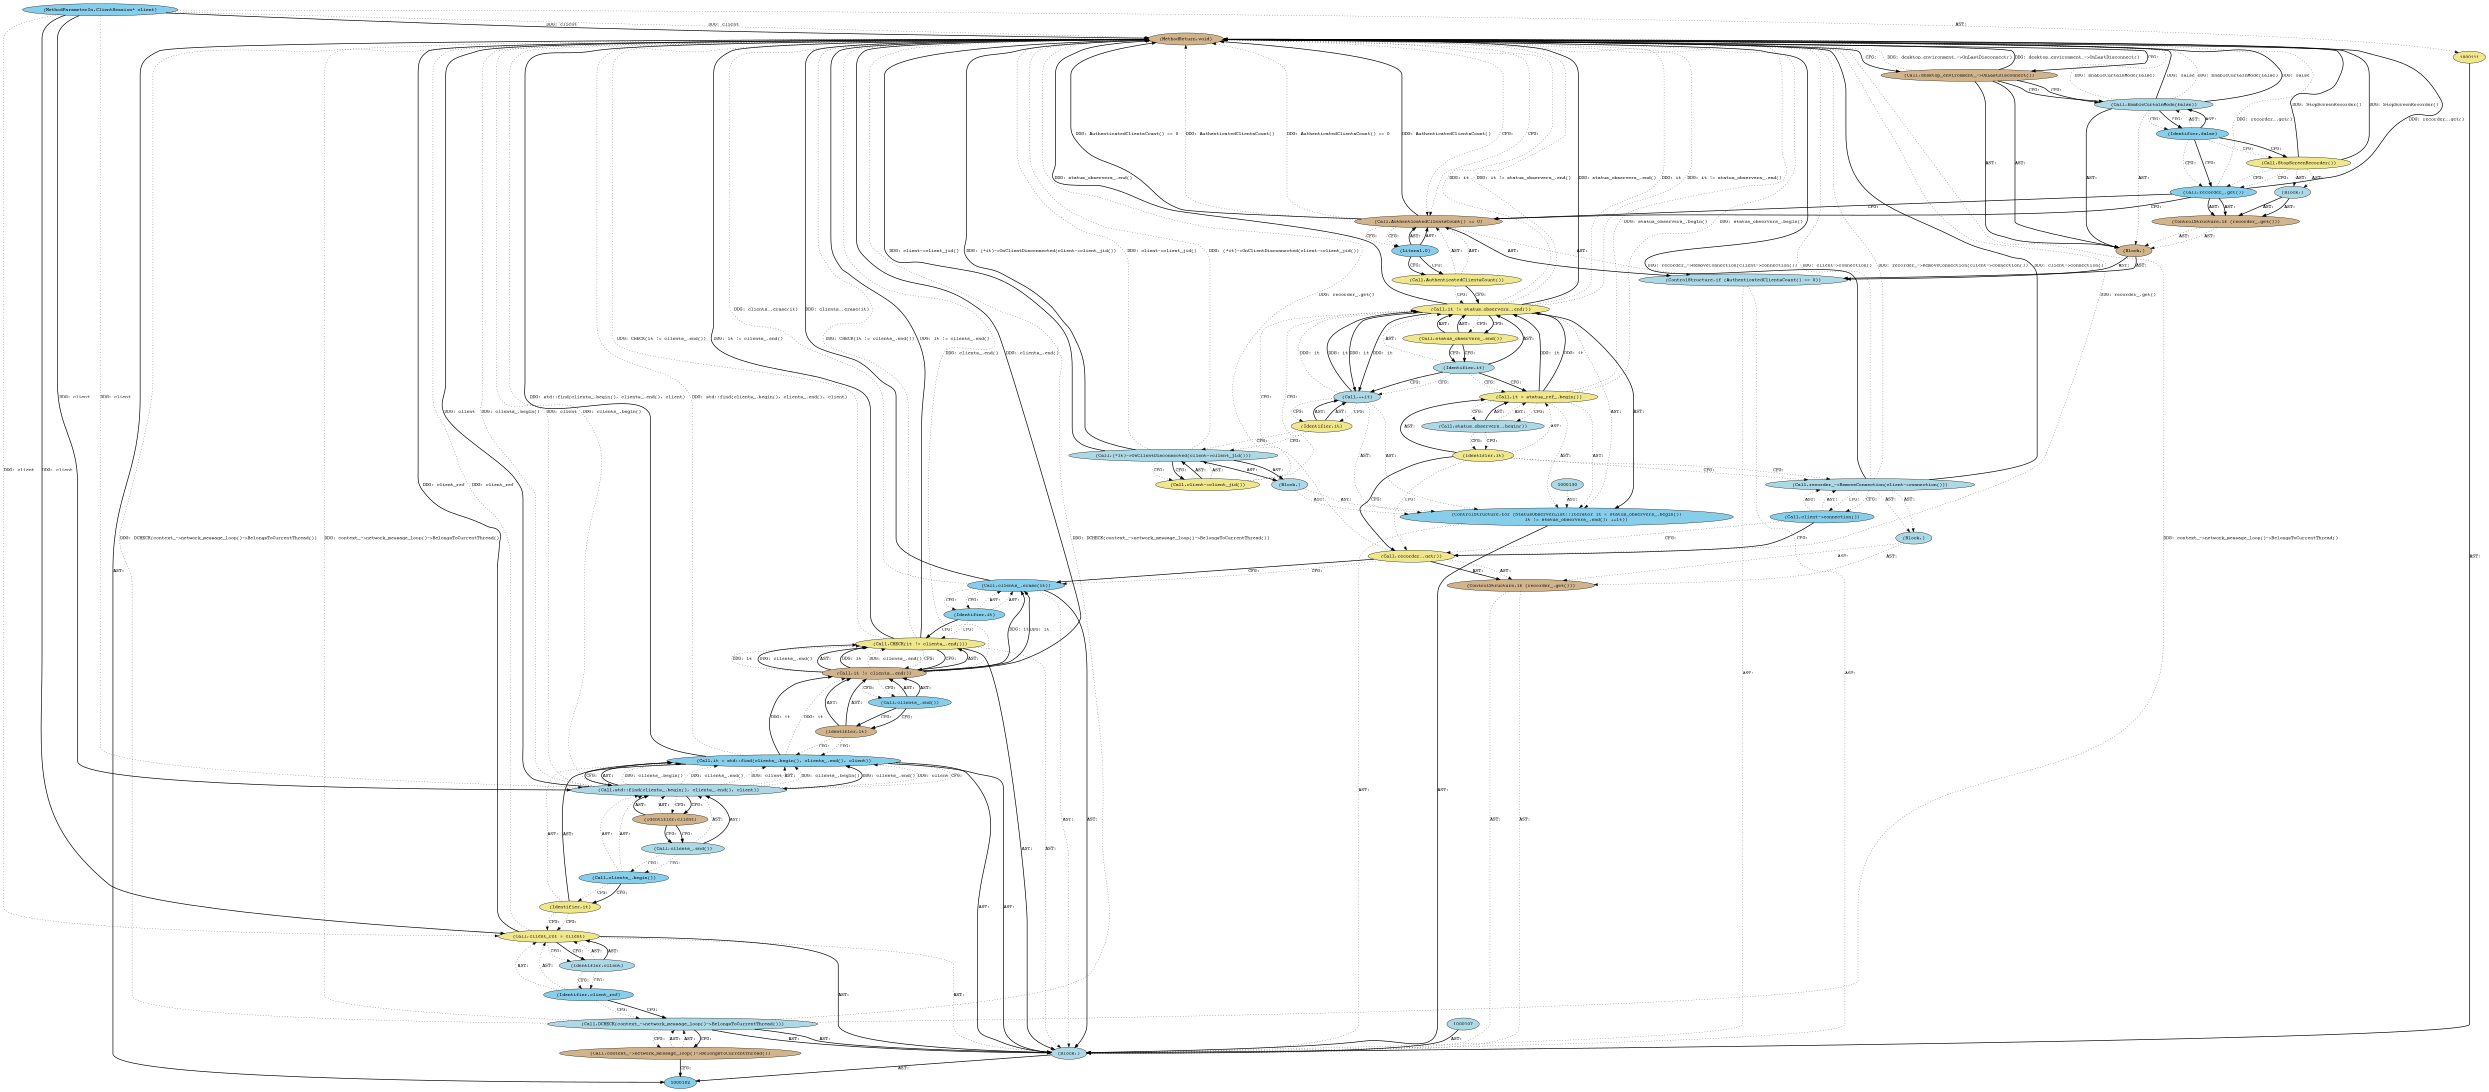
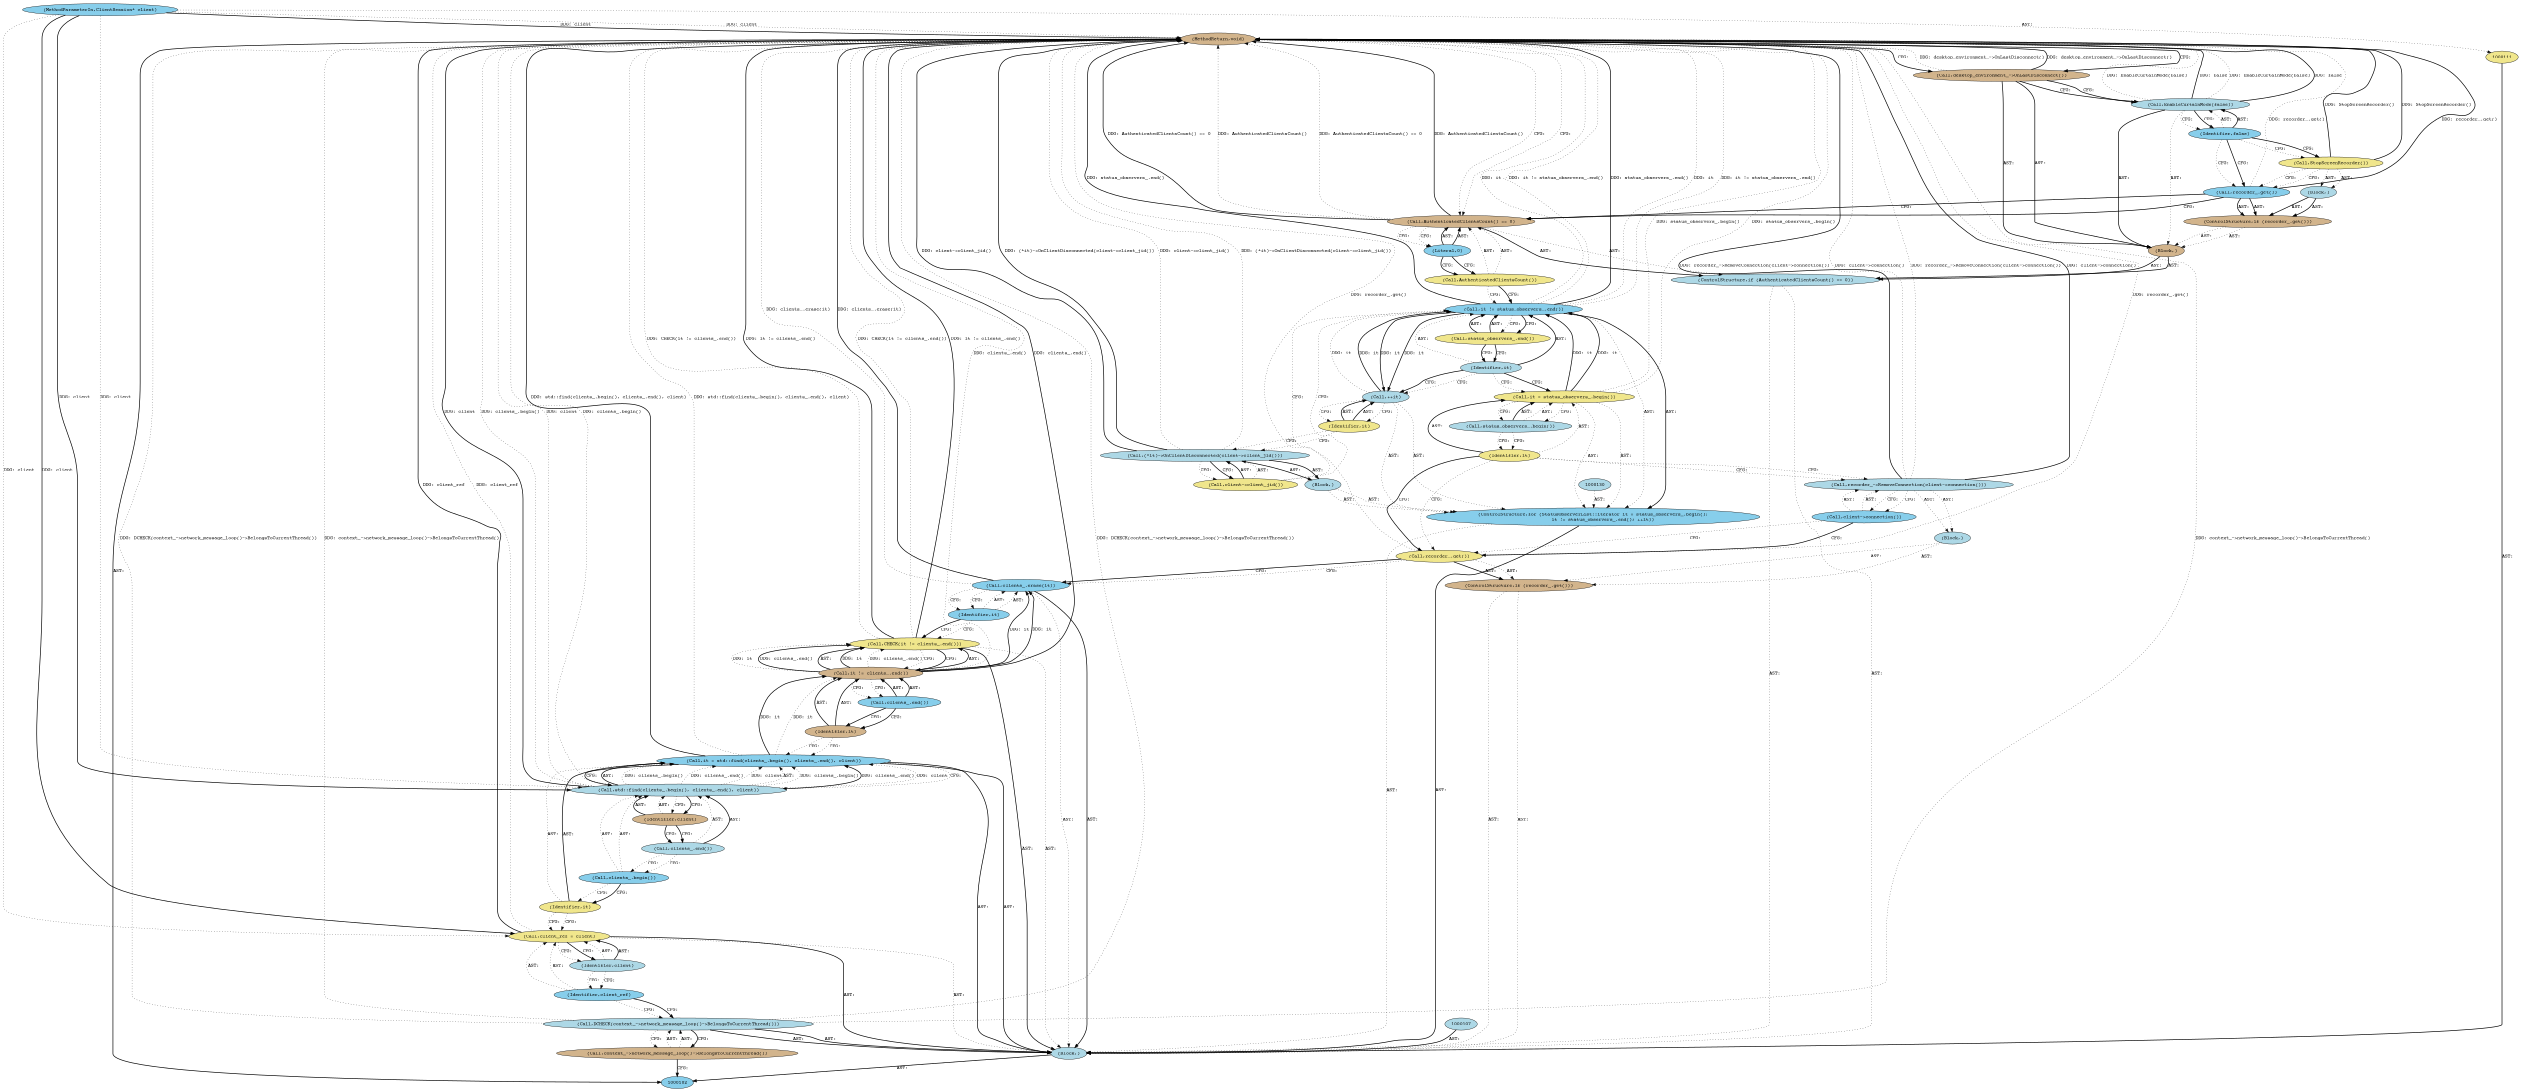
(1481, 309) -> (1514, 309)
(1539, 397) -> (1564, 397)
